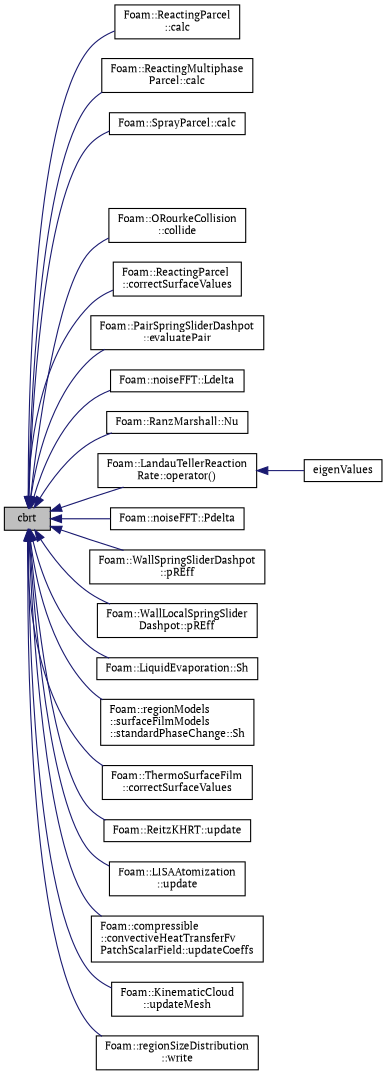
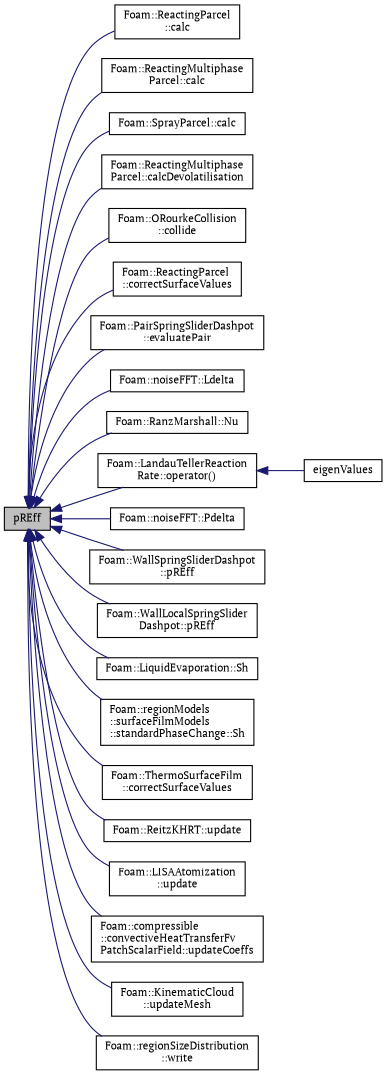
none -> (177, 172)
(27, 519) -> (27, 519)
